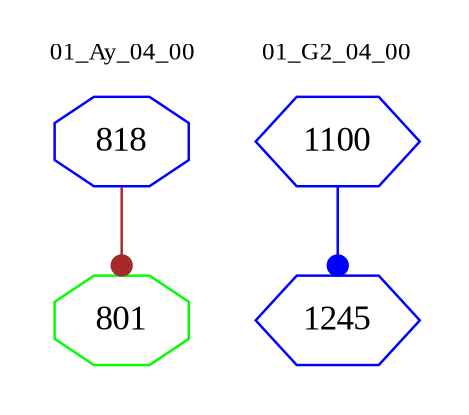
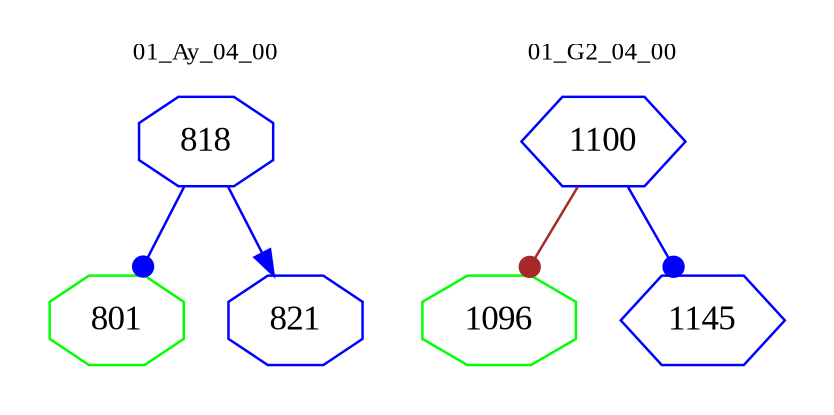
(122, 221) -> (166, 222)
none -> (296, 320)
(338, 320) -> (703, 320)
none -> (499, 320)
